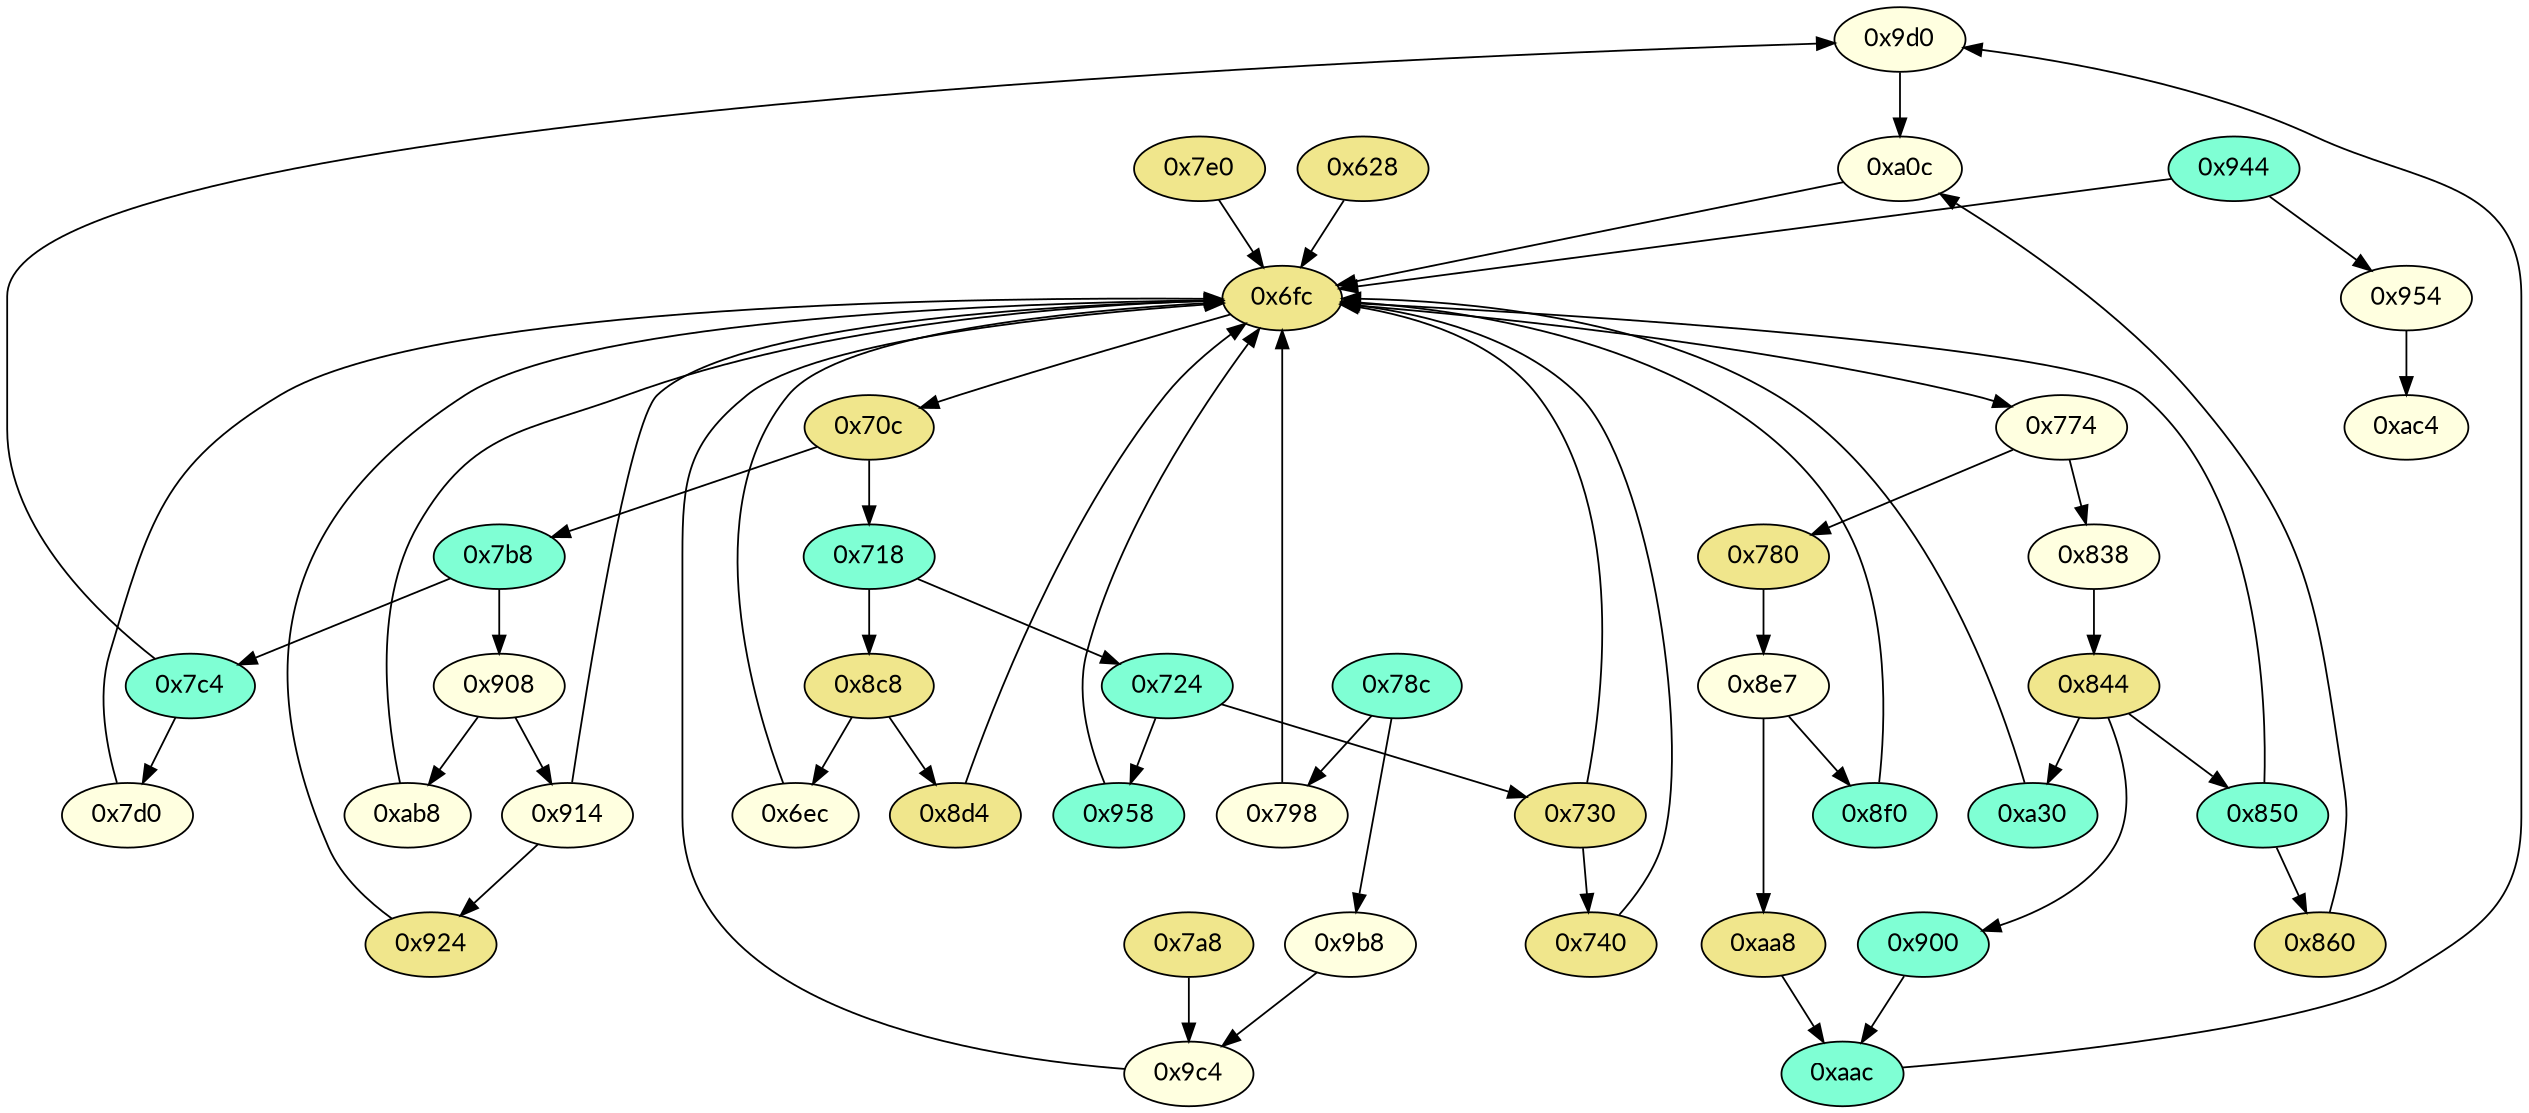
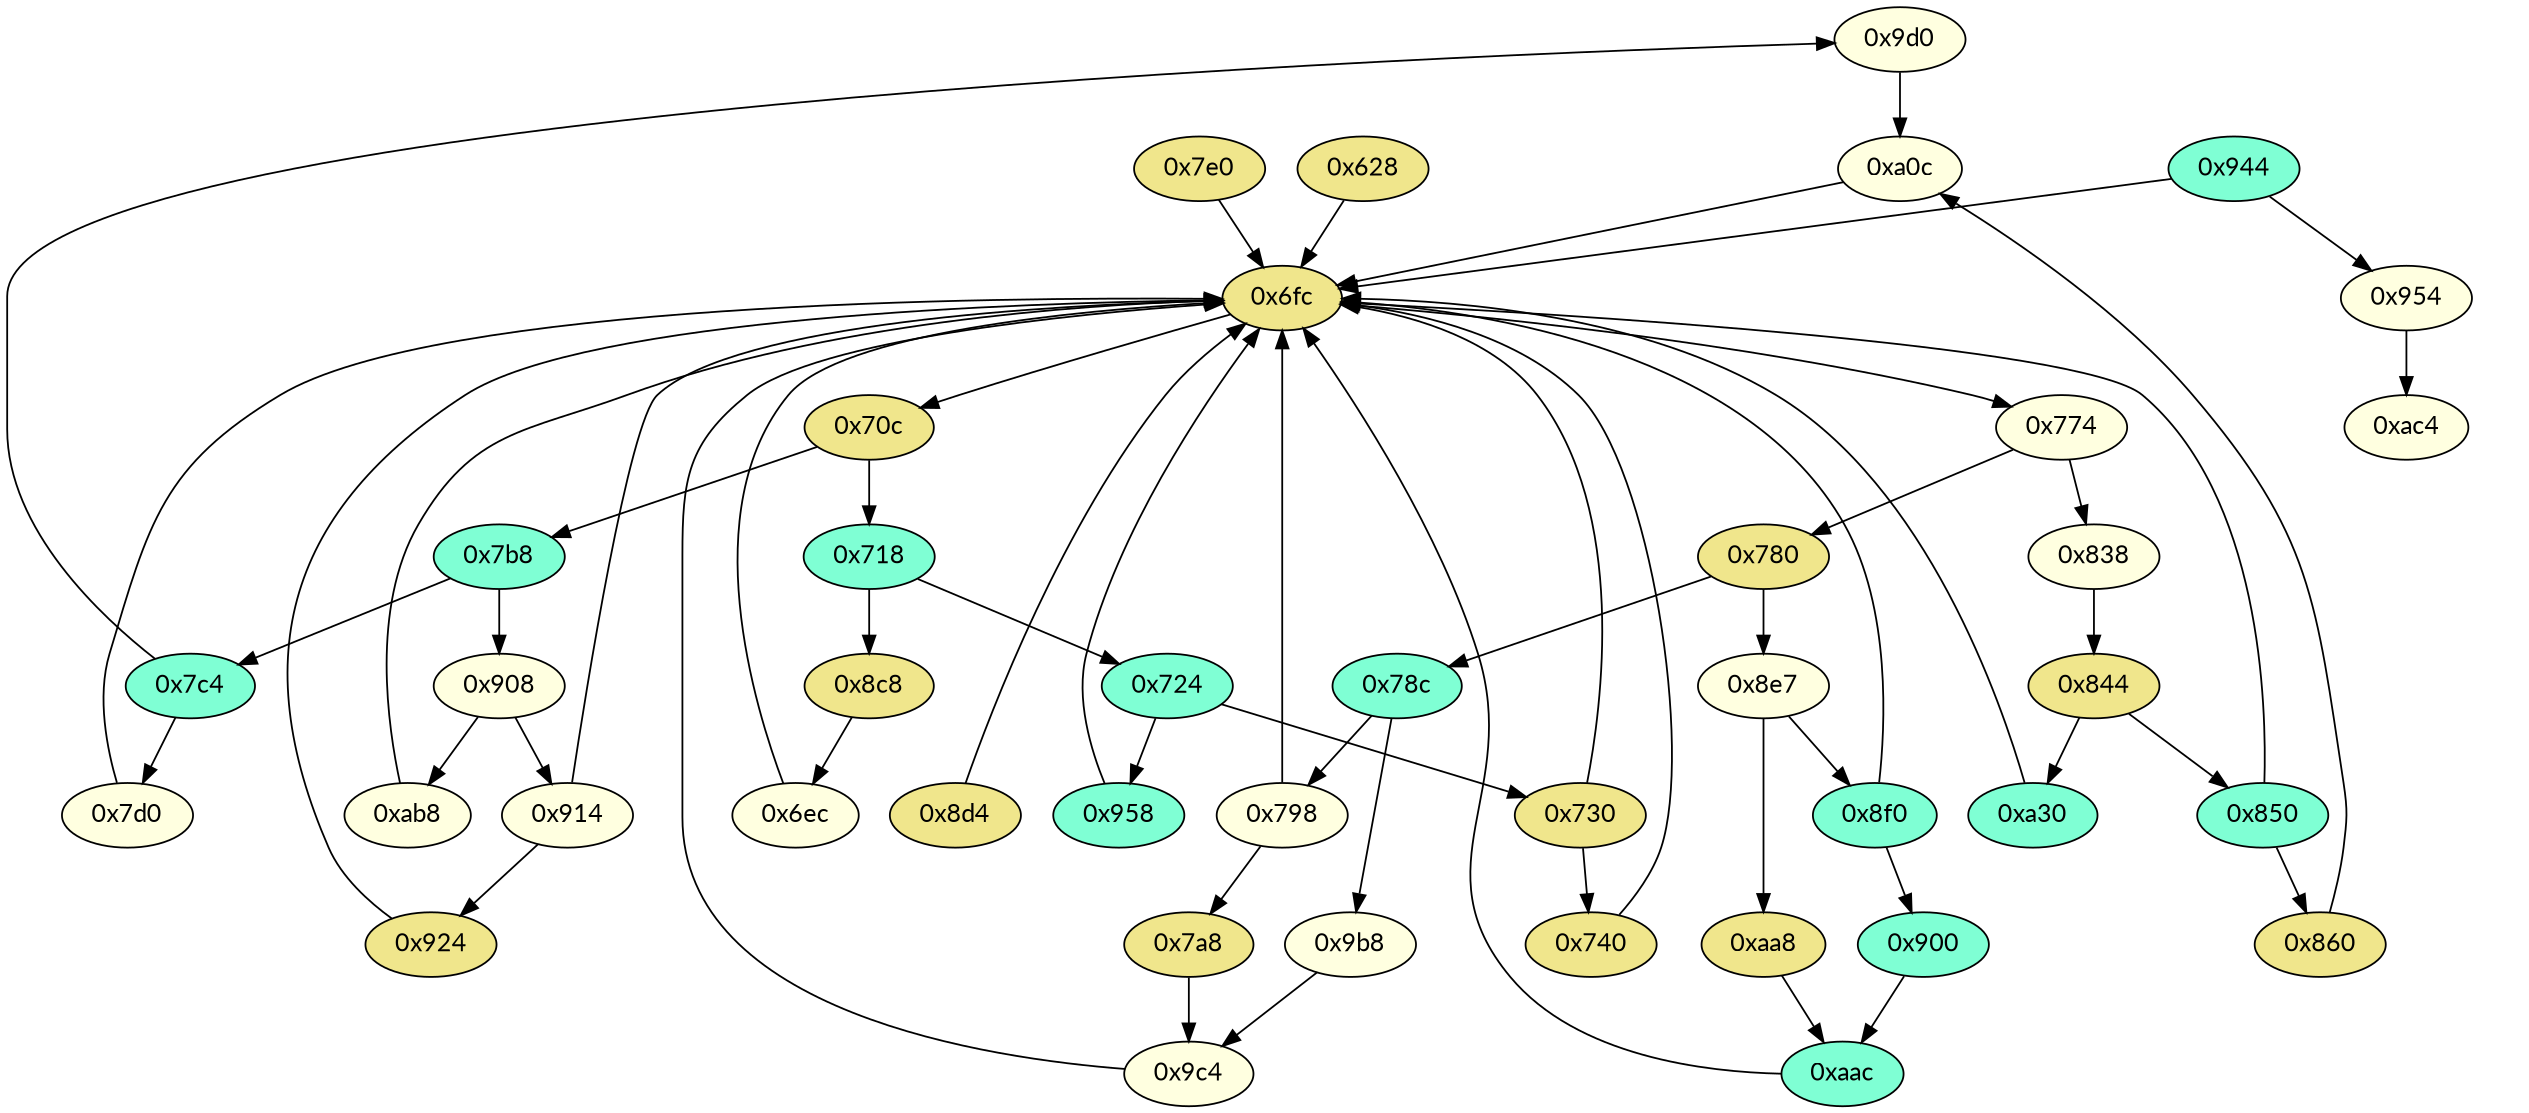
(2521, 603) -> (1477, 816)
none -> (1589, 619)
(907, 743) -> none
(2112, 850) -> (1896, 871)
none -> (1241, 873)
